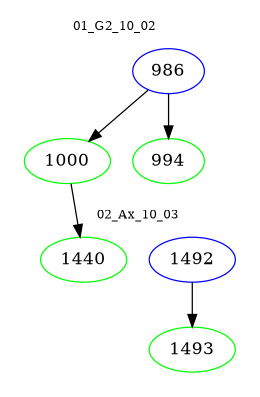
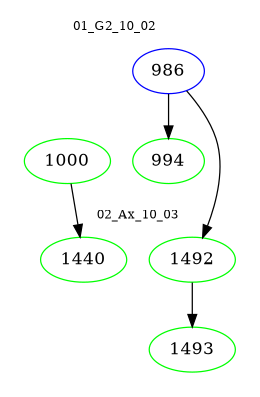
(123, 112) -> (219, 155)
(192, 260) -> (192, 260)
